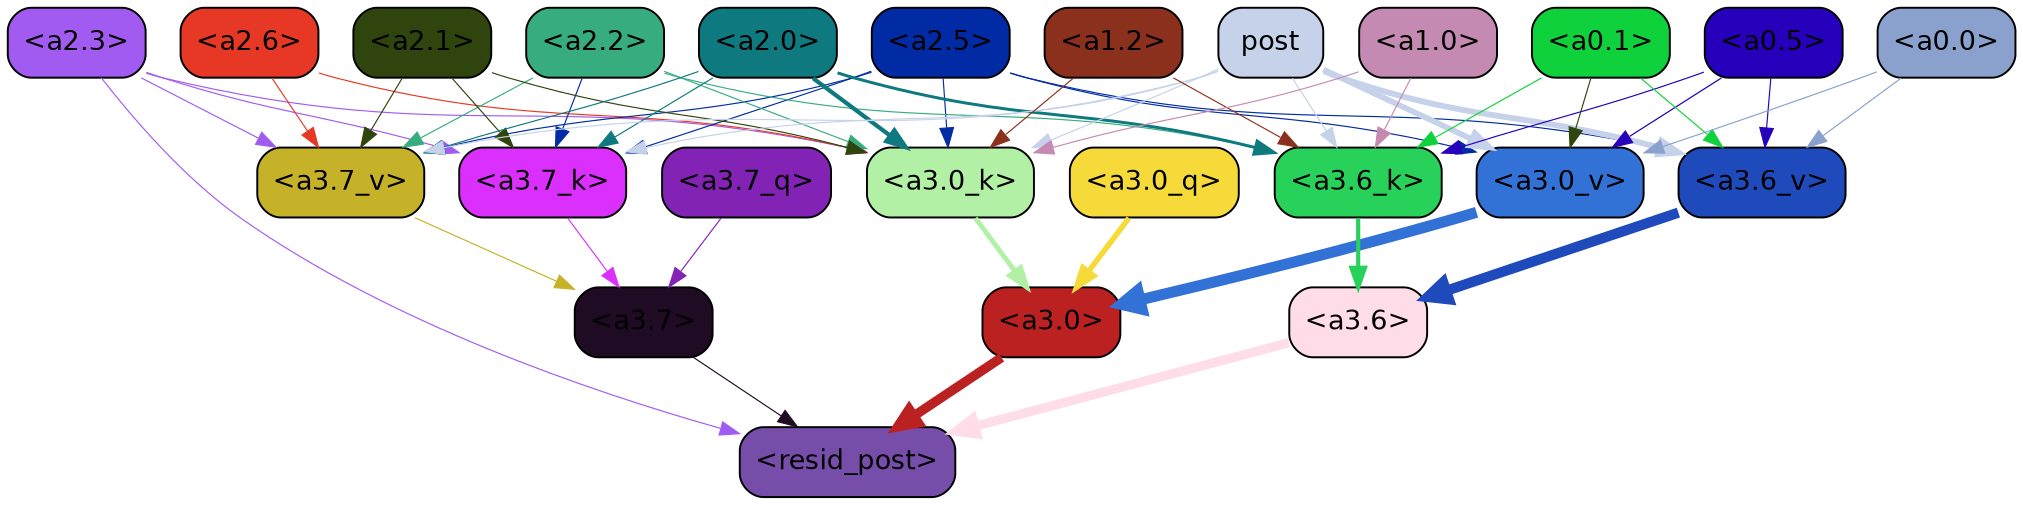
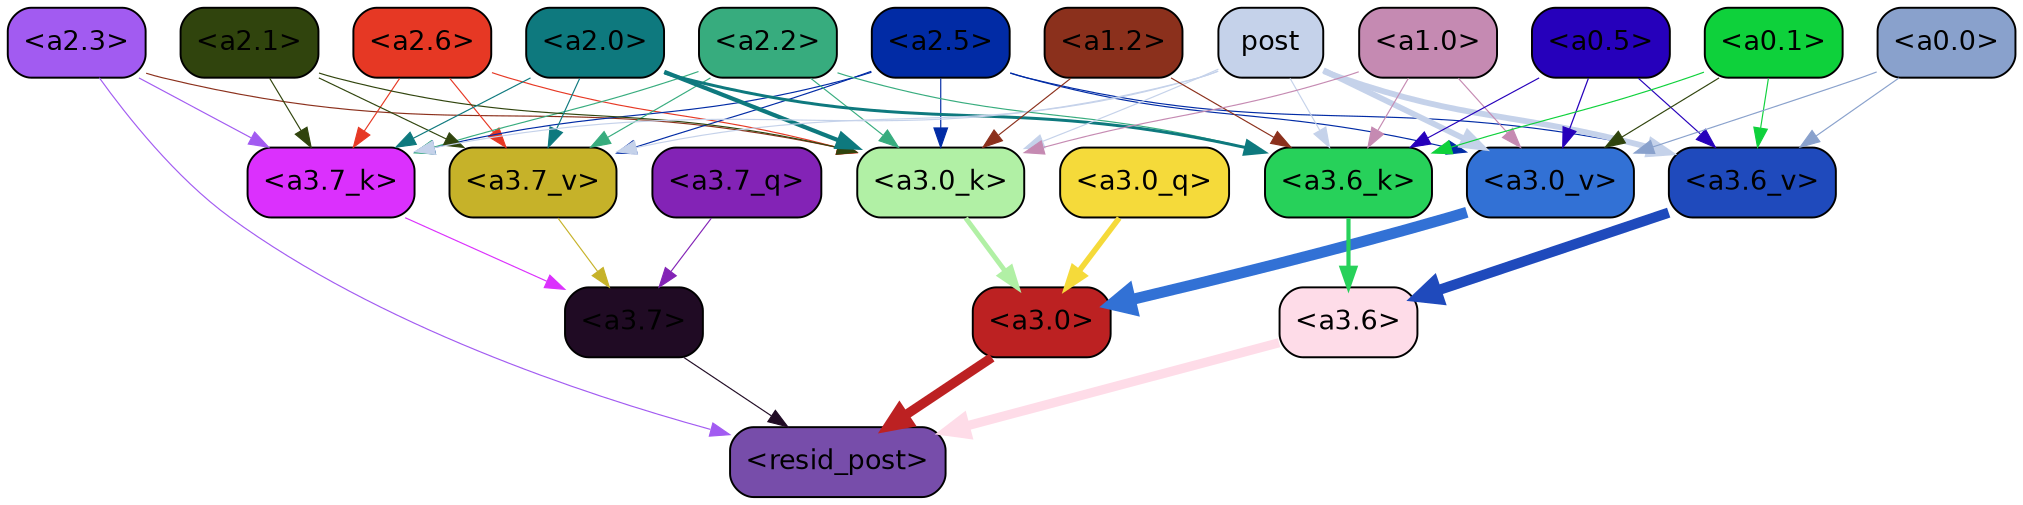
none -> (1476, 97)
(572, 104) -> (633, 93)
none -> (382, 105)
(200, 108) -> none
(426, 114) -> (422, 114)
